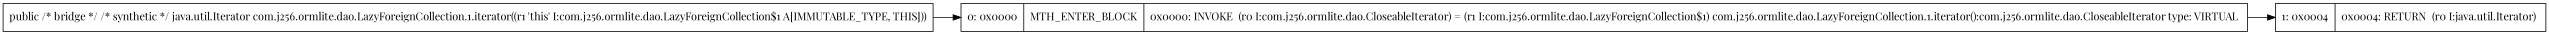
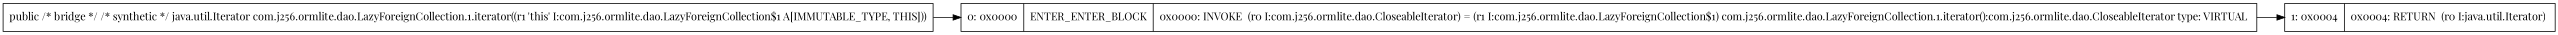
(1084, 17) -> (1088, 17)
